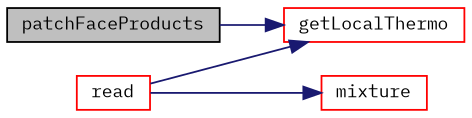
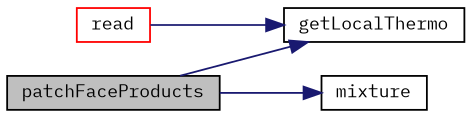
(374, 25) -> (374, 25)
(227, 93) -> (262, 93)
(374, 93) -> (374, 93)
